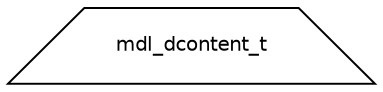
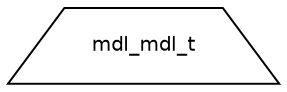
(191, 46) -> (144, 46)
